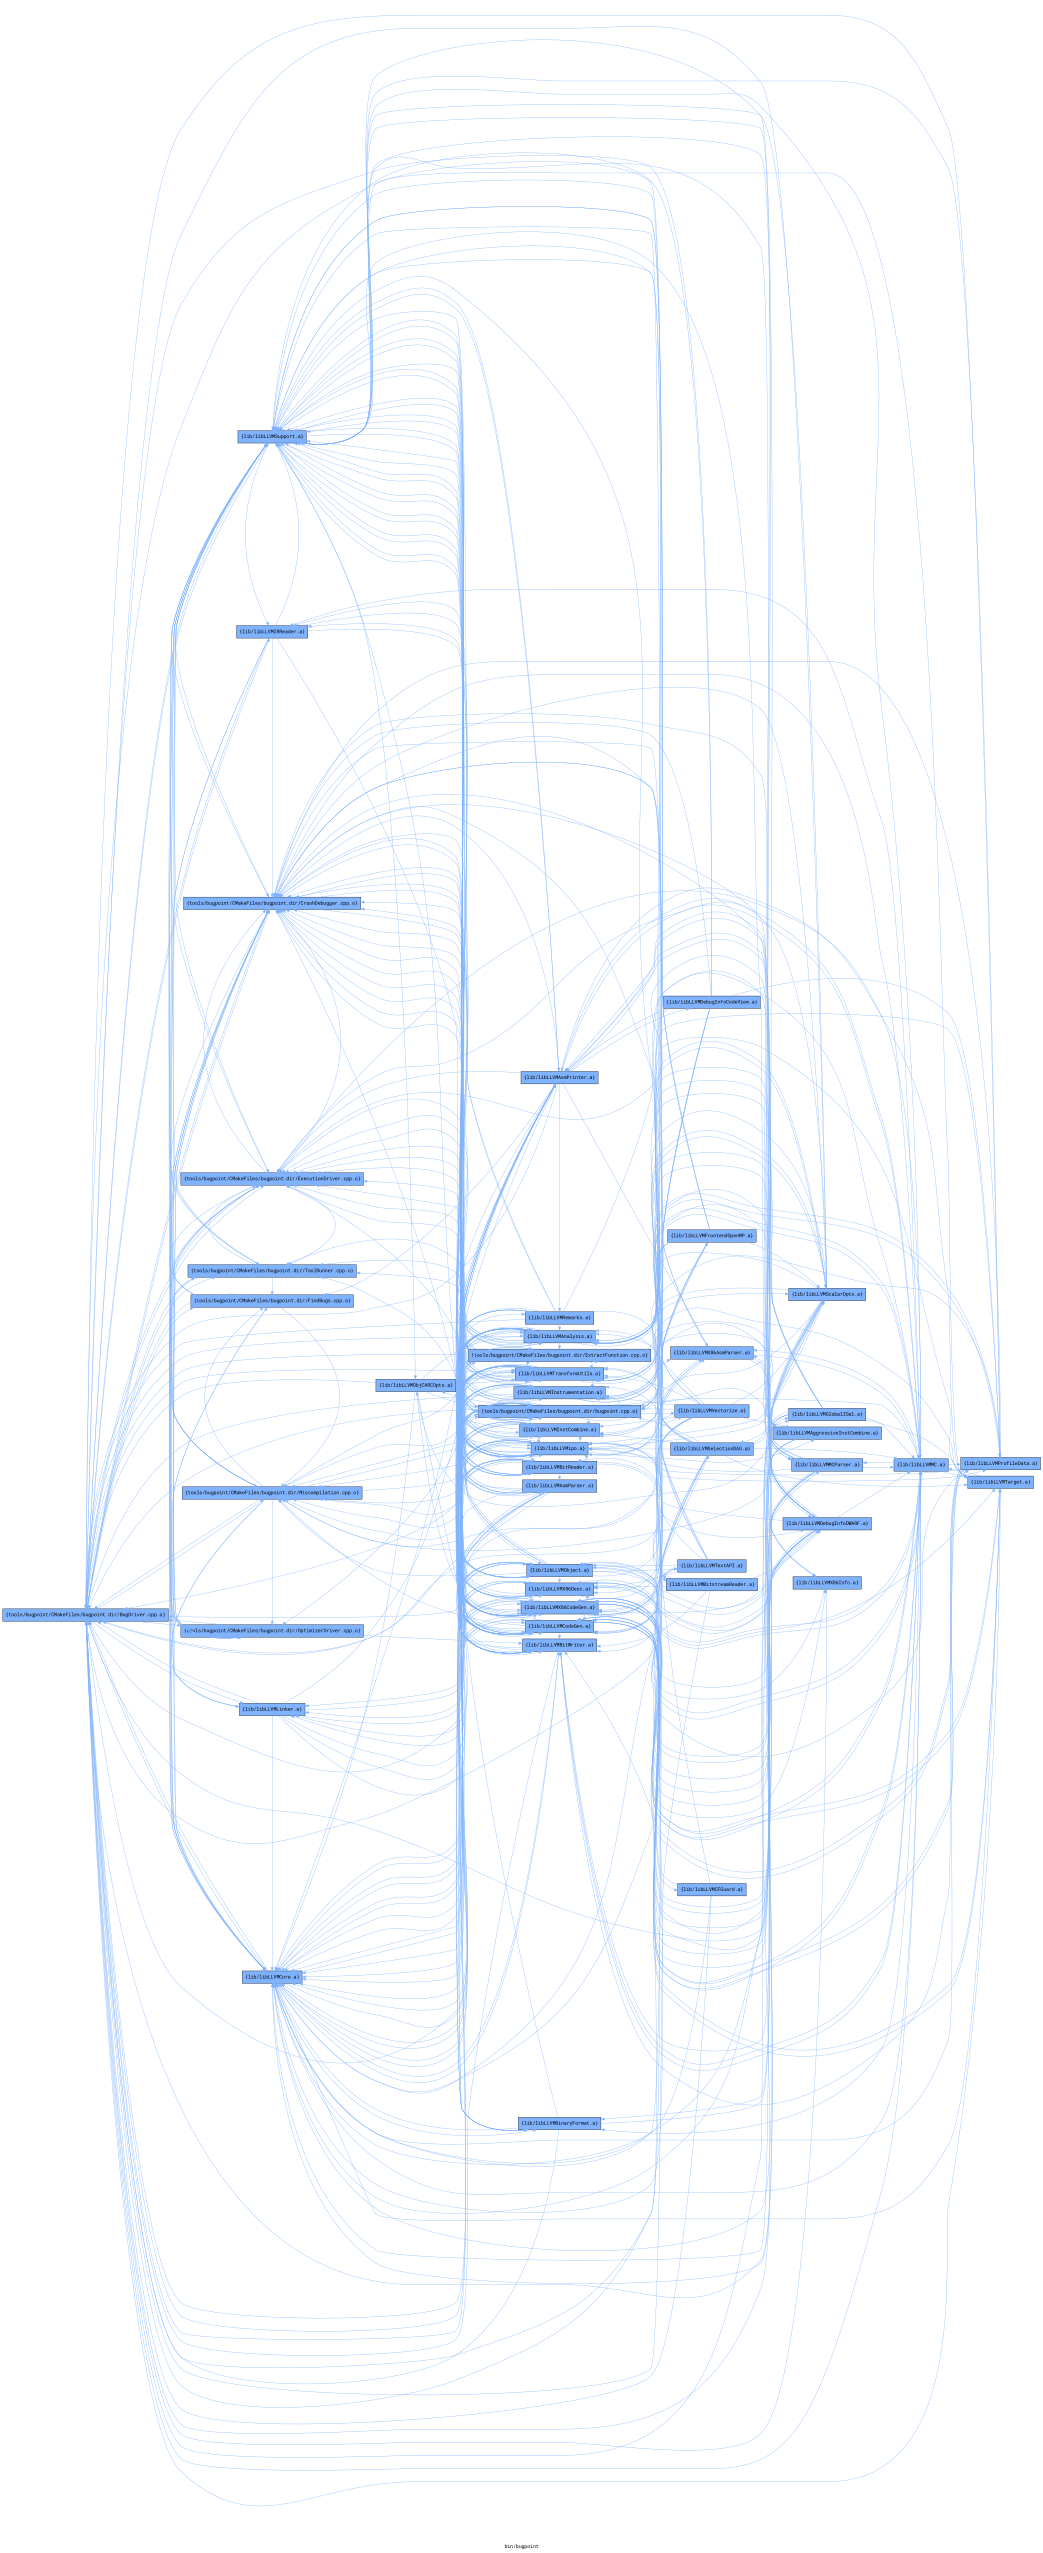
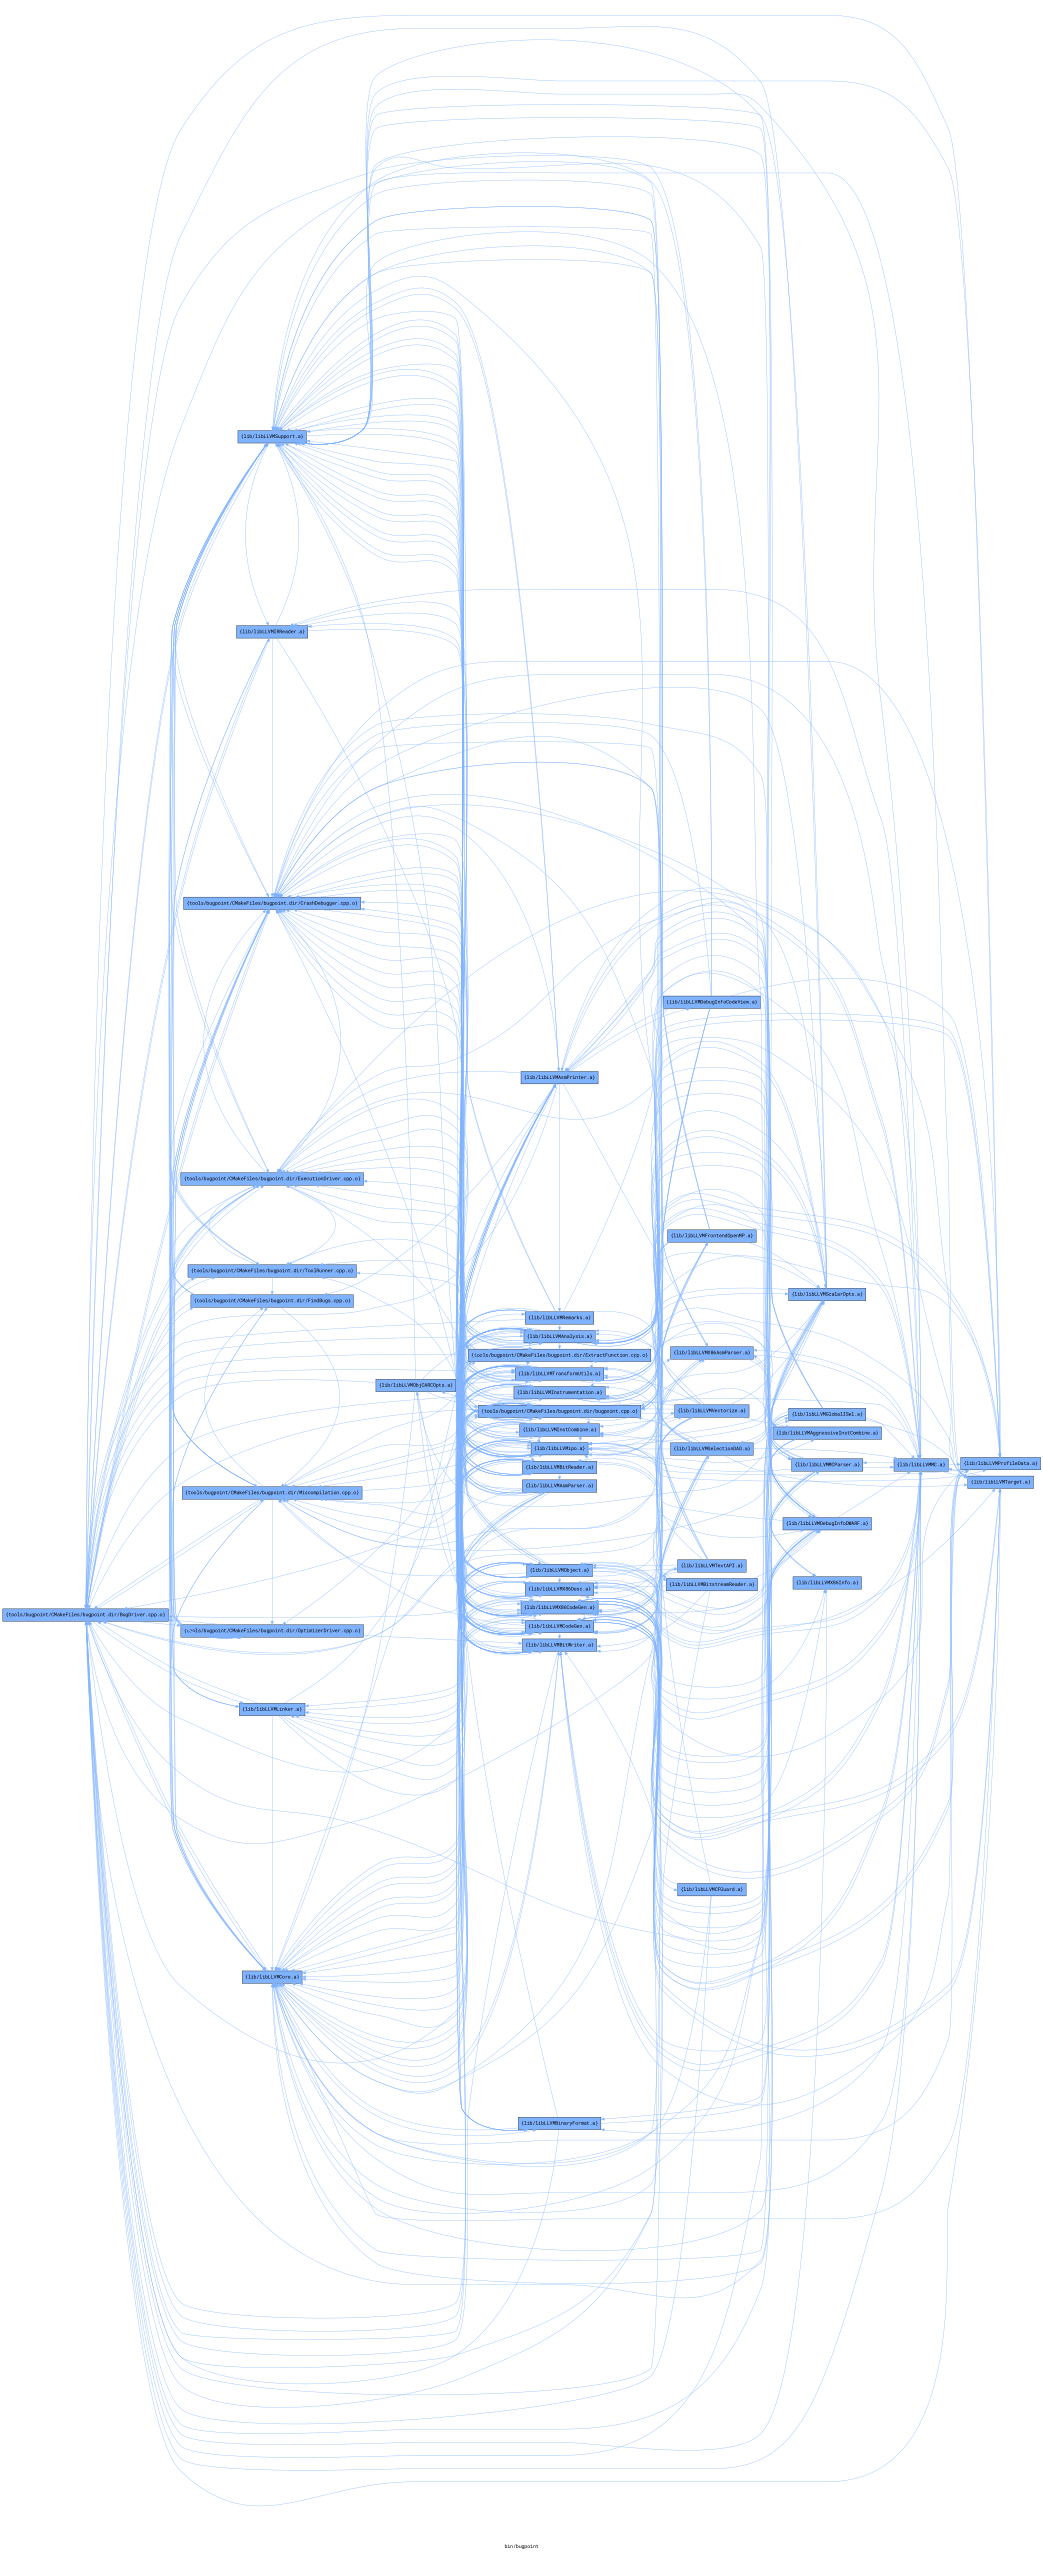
(397, 898) -> (399, 926)
none -> (830, 1020)
